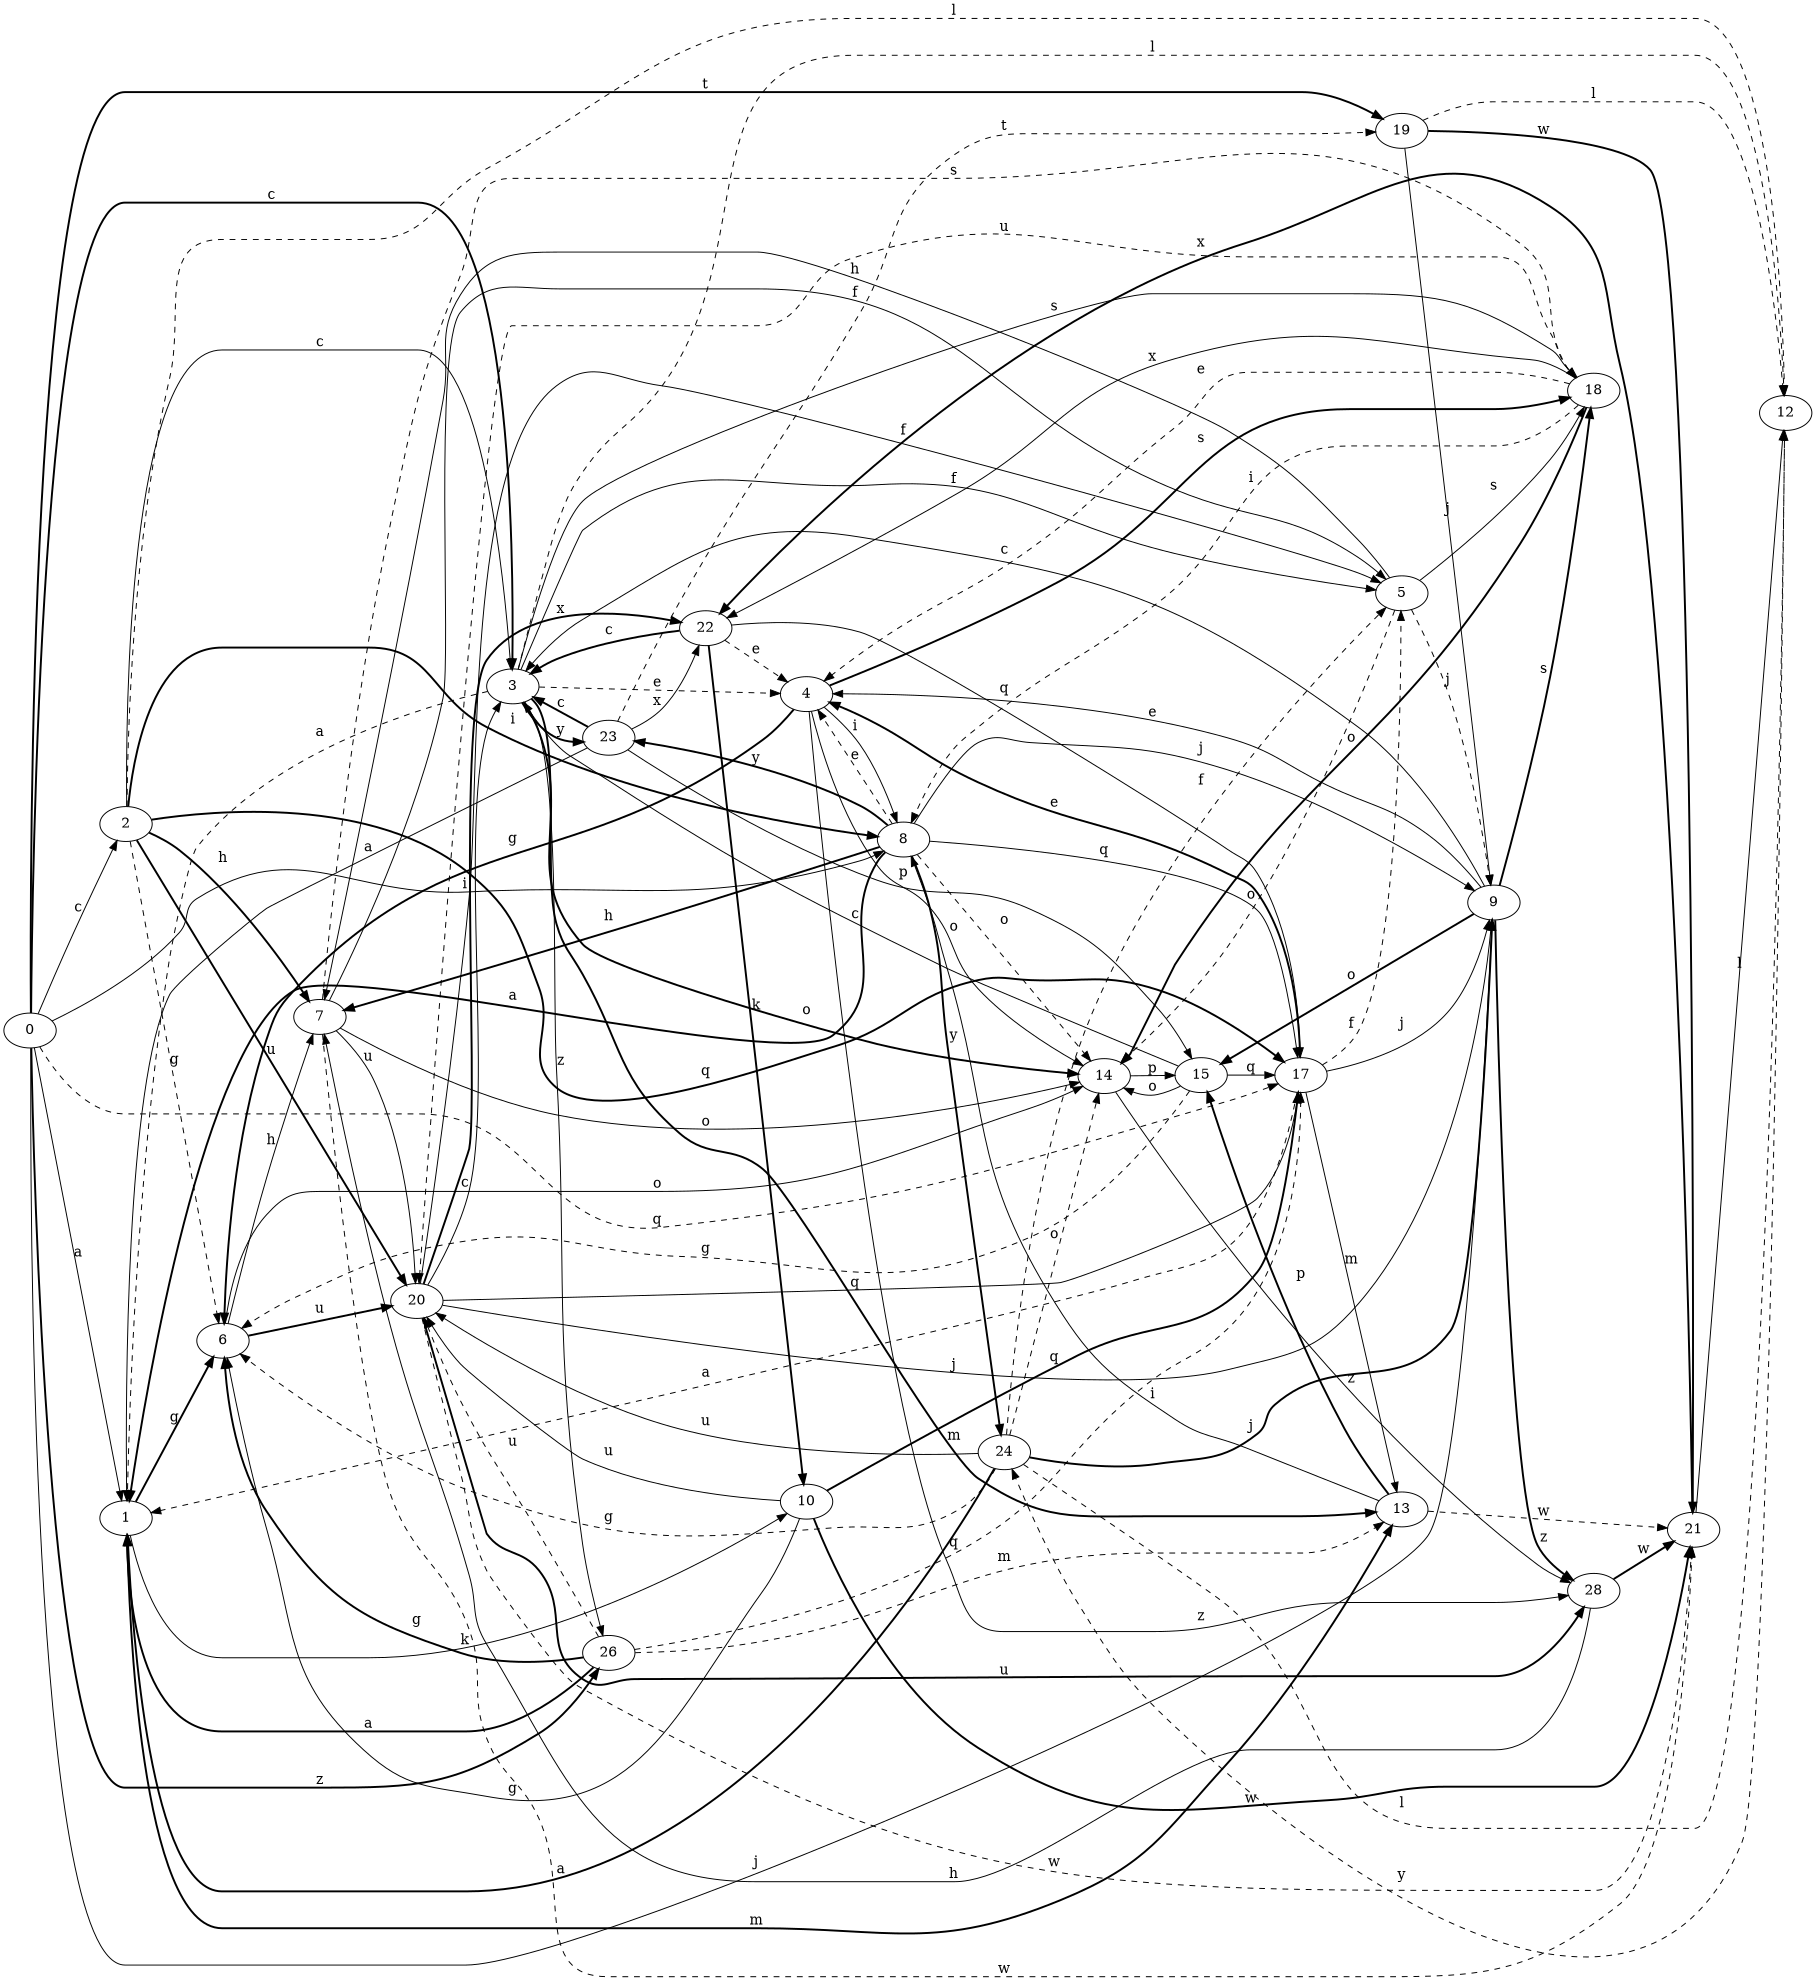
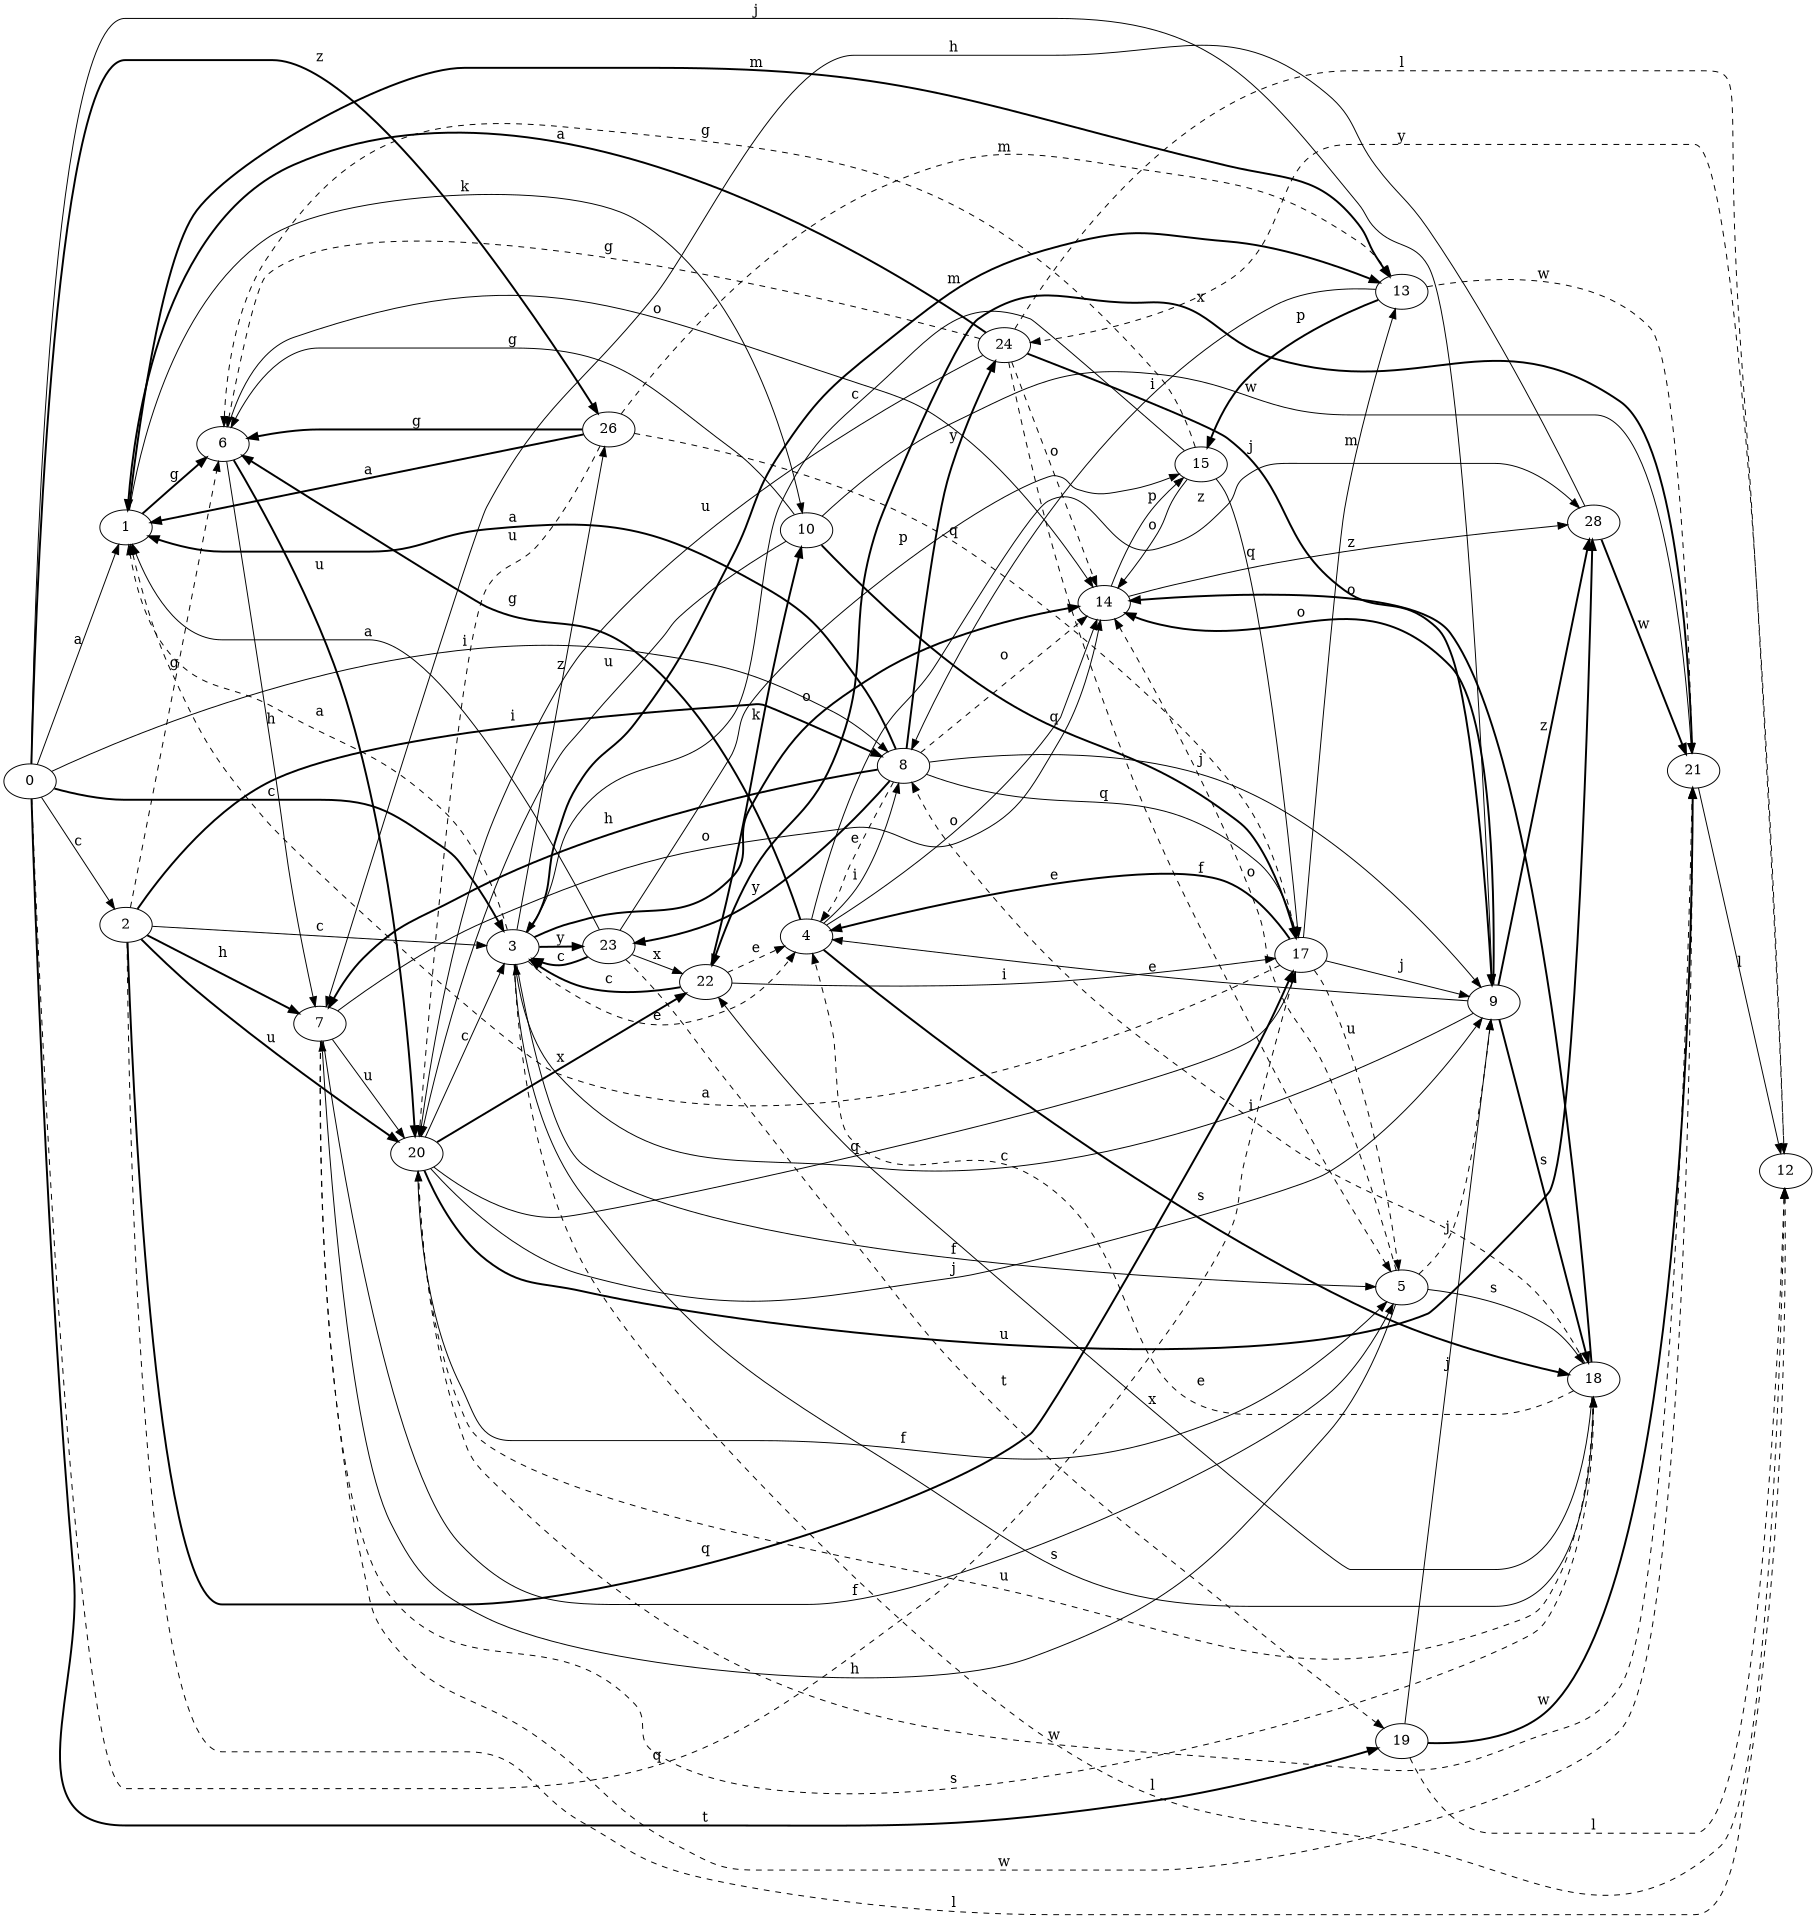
(1004, 689) -> (1004, 976)
(1352, 986) -> (1435, 654)
(1351, 1024) -> (1351, 1030)
(1236, 1807) -> (1334, 414)
